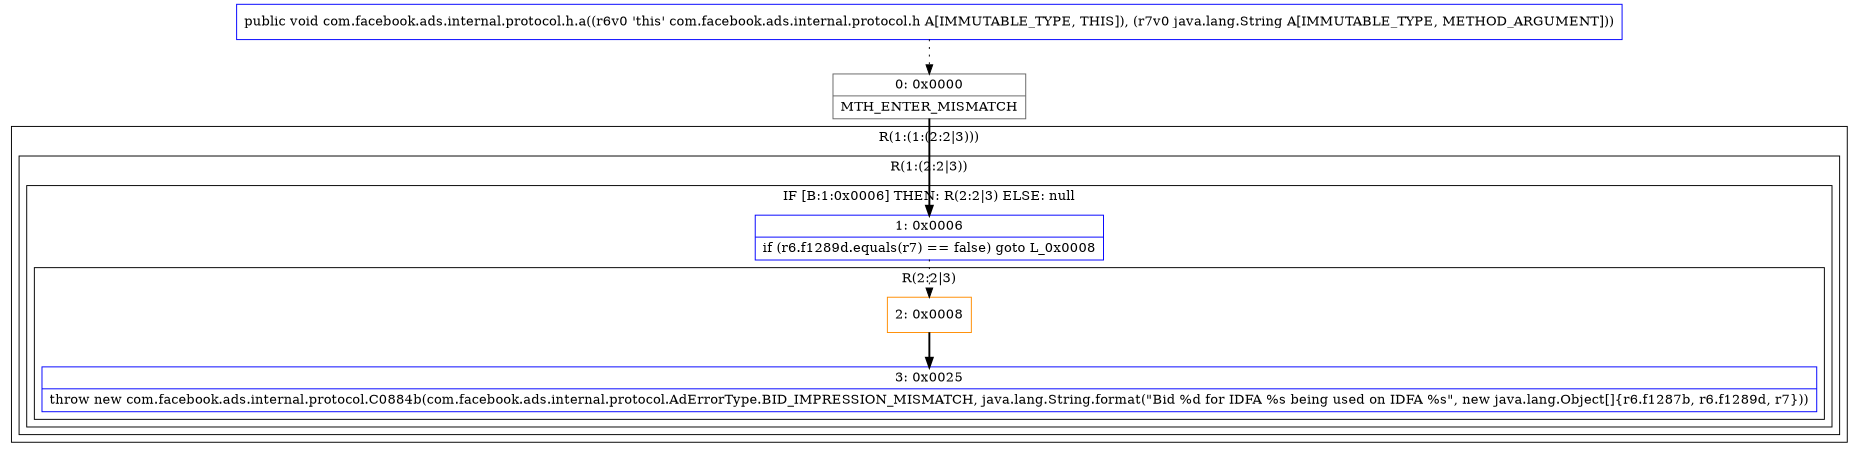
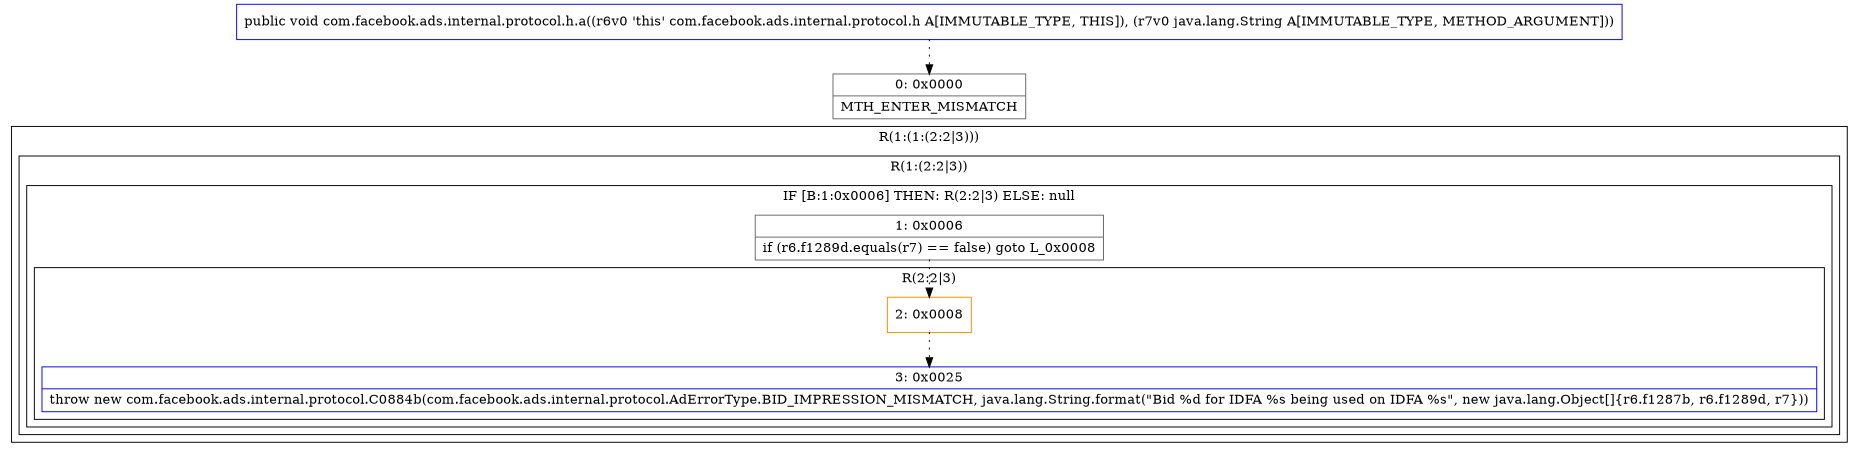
(929, 162) -> none
(929, 238) -> (929, 238)
(929, 345) -> (929, 345)
